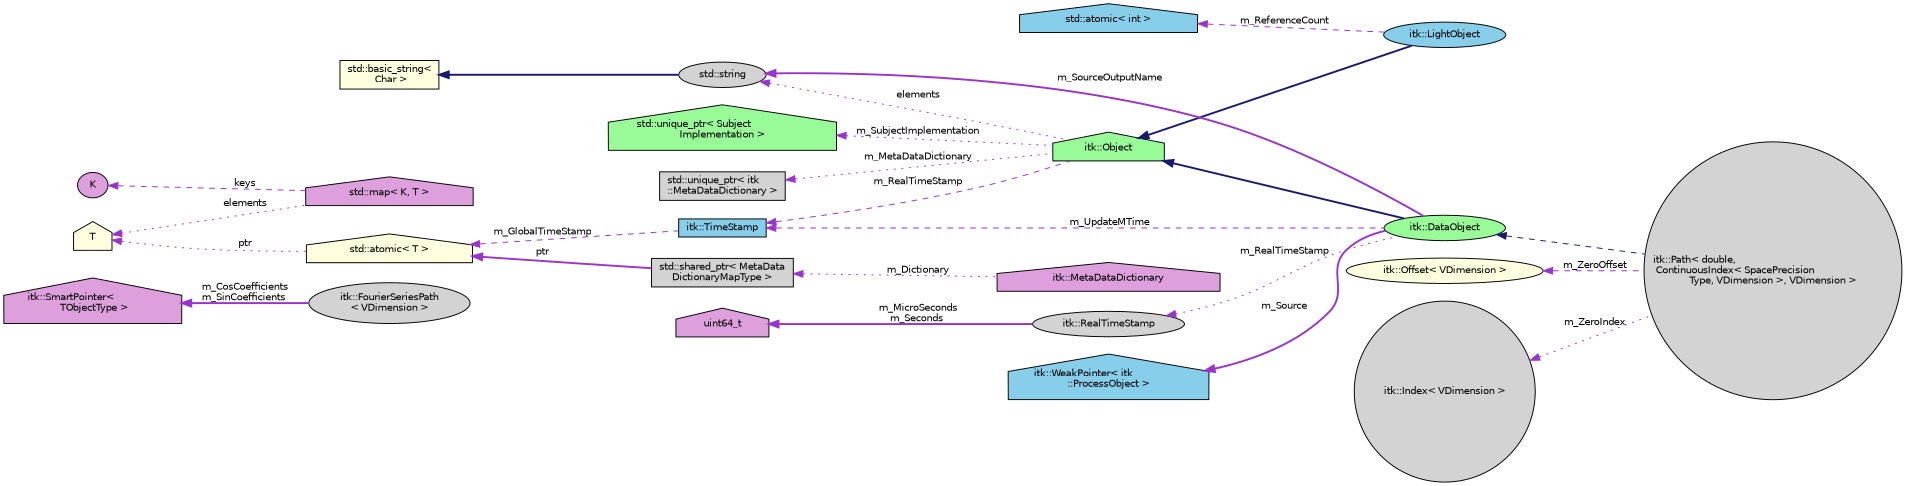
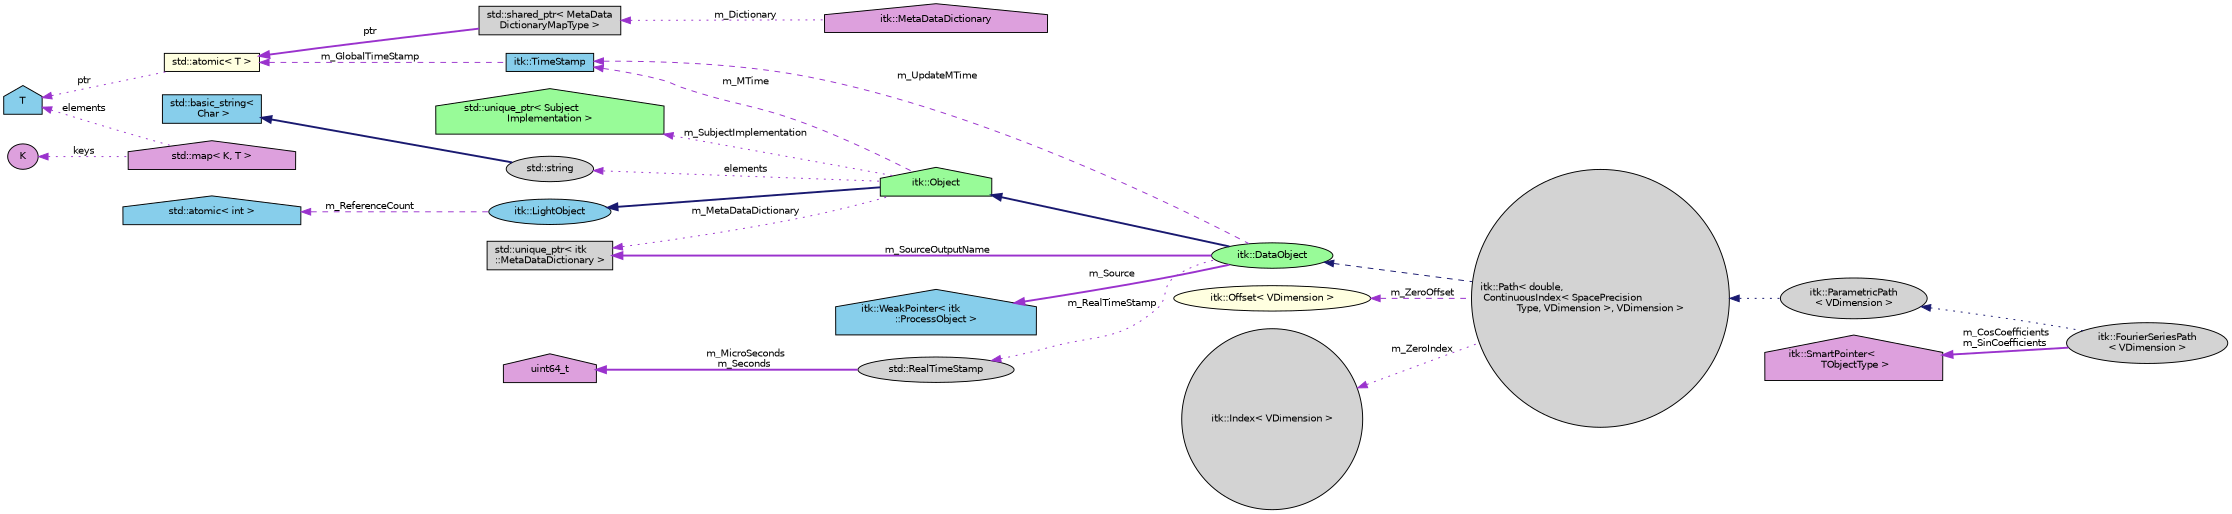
(389, 75) -> (212, 109)
(1280, 90) -> (749, 197)
(1110, 98) -> (917, 256)
(917, 182) -> (744, 82)
(212, 188) -> (88, 157)
(93, 237) -> (23, 101)
(389, 250) -> (212, 62)
none -> (1854, 298)
(1109, 324) -> (936, 370)
